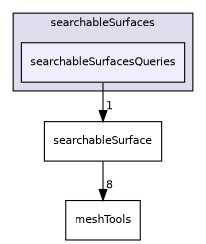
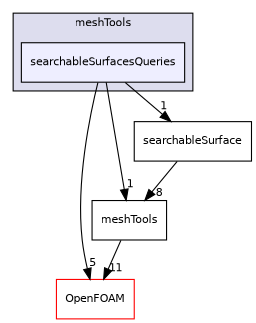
(103, 24) -> (103, 24)
none -> (115, 136)
none -> (95, 299)
